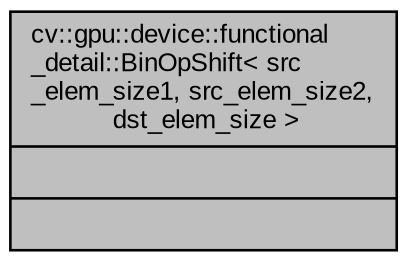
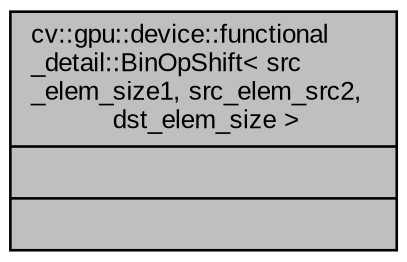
(204, 92) -> (197, 92)
